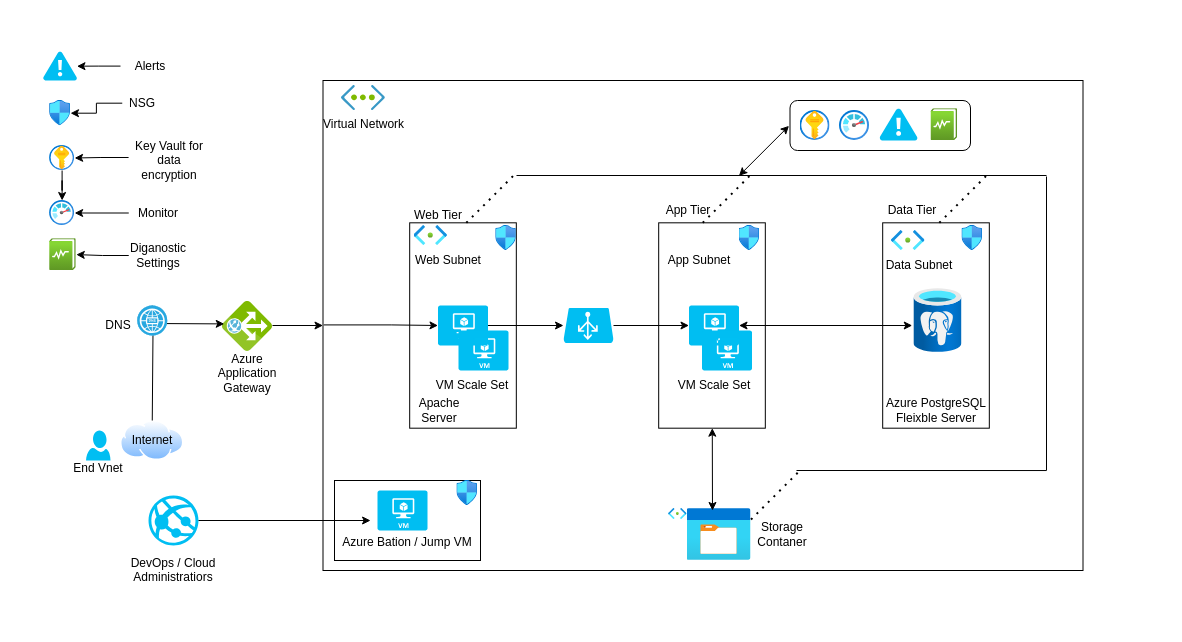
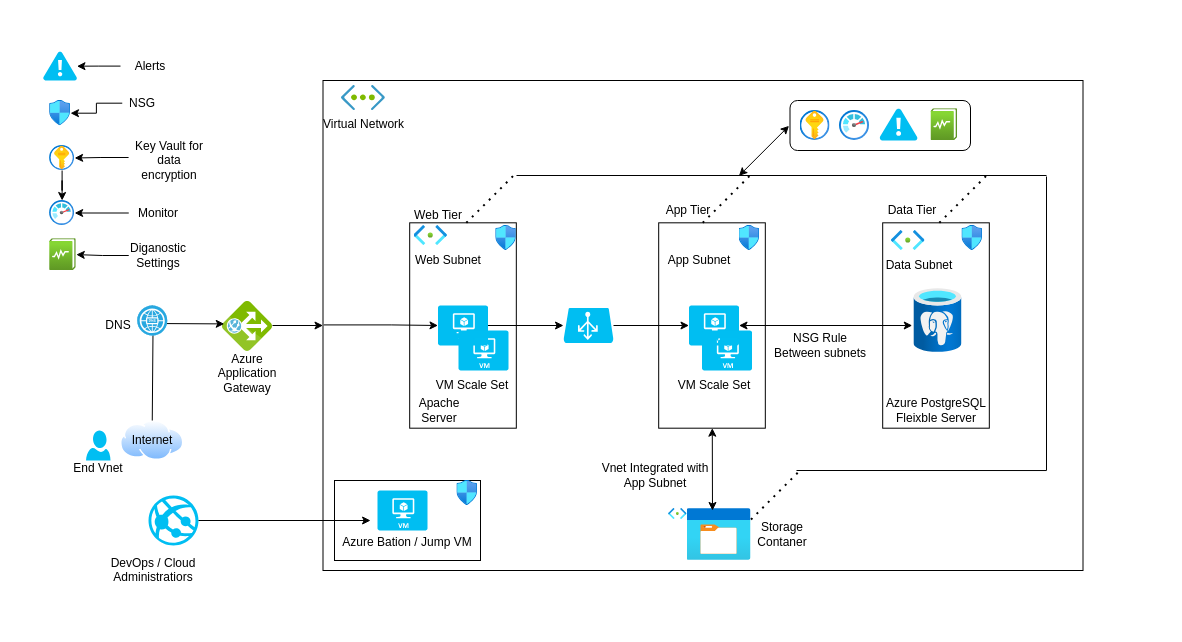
none -> (821, 346)
none -> (656, 476)
(174, 578) -> (154, 578)
